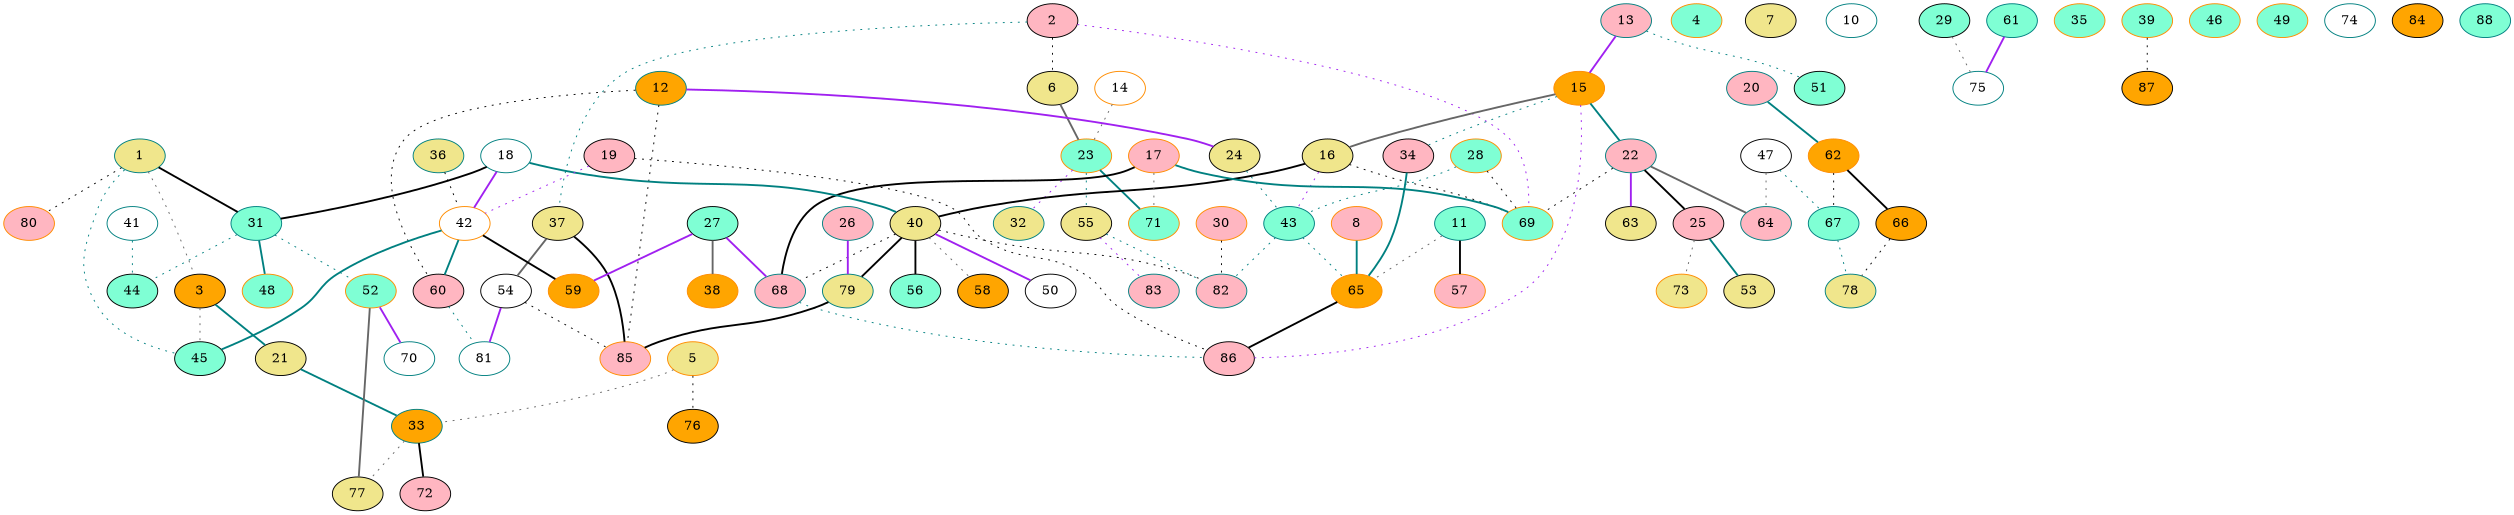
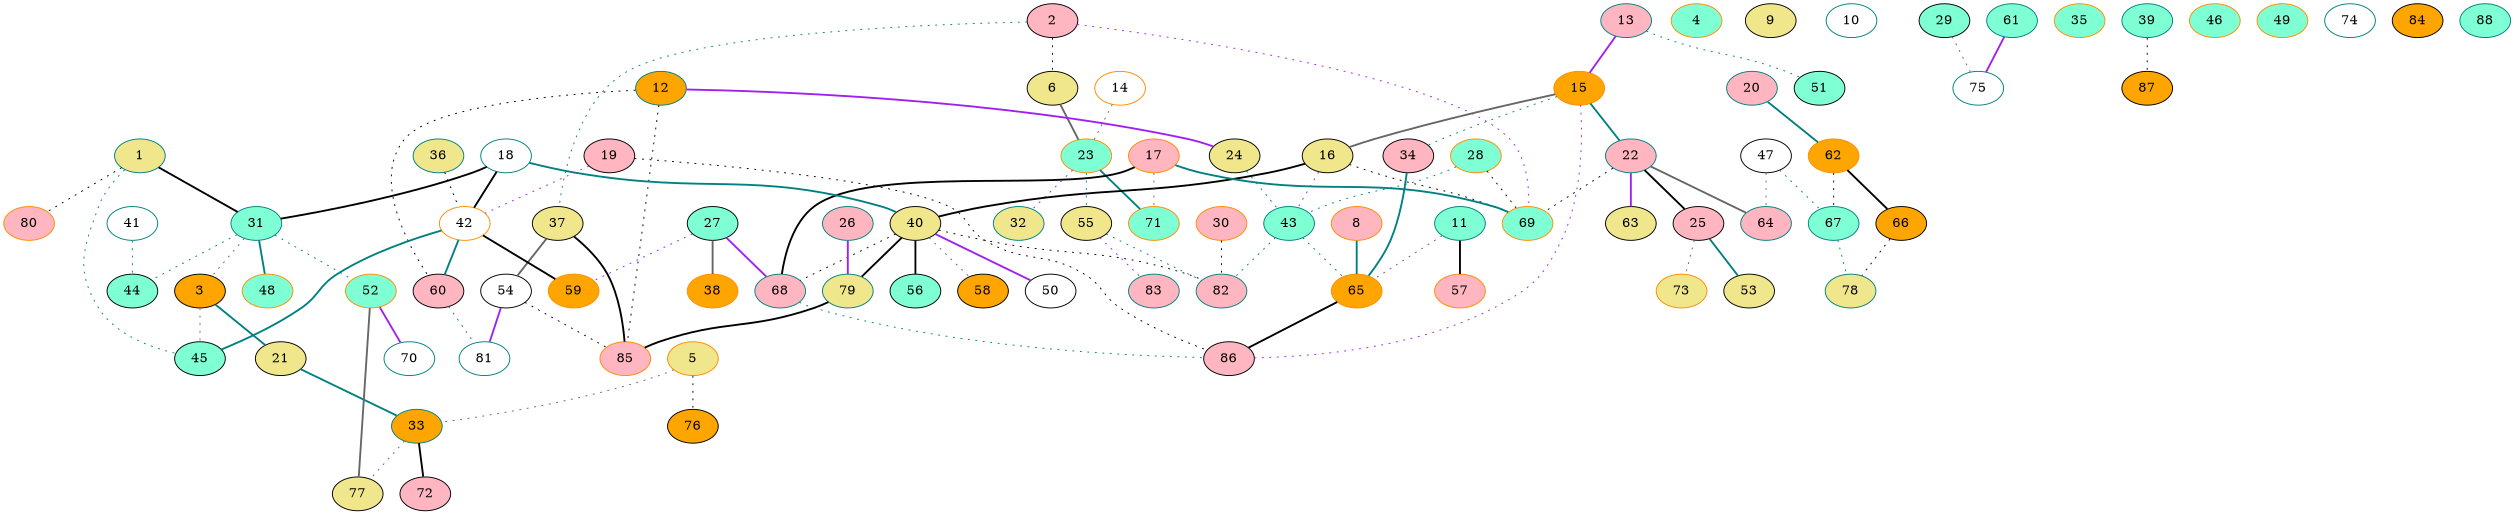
(1771, 21) -> (1771, 21)
(2147, 21) -> (2147, 21)
(485, 190) -> (485, 190)
(173, 222) -> (228, 257)
(646, 256) -> (646, 256)
